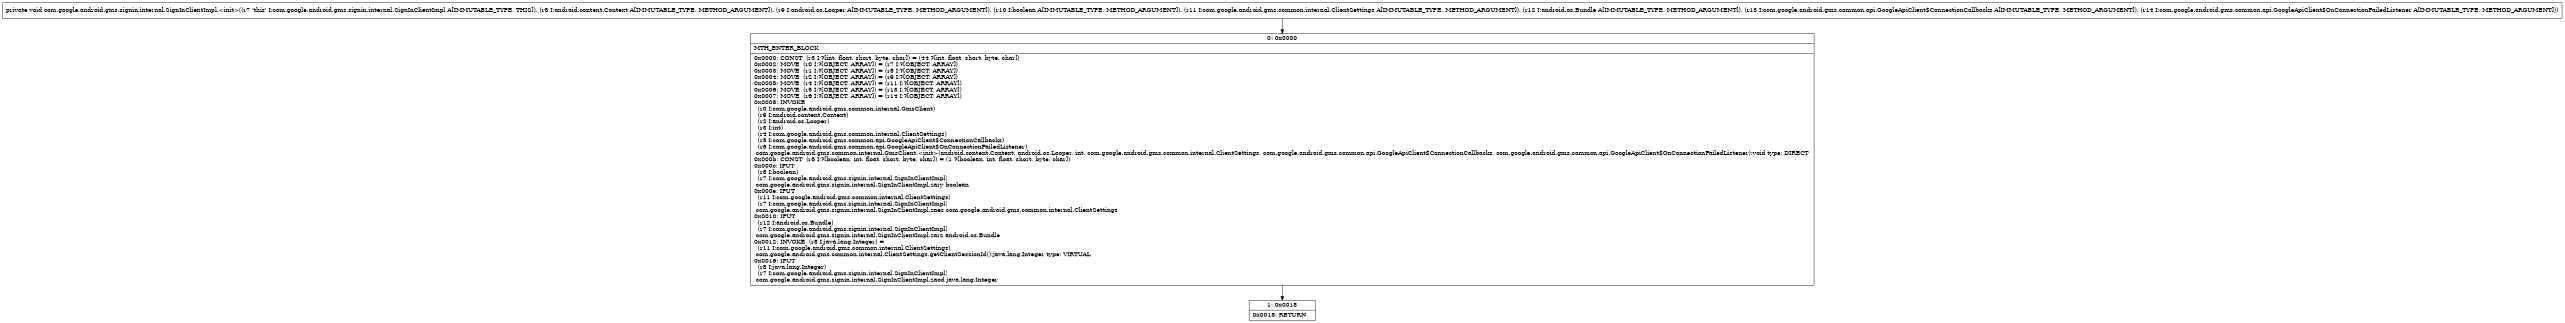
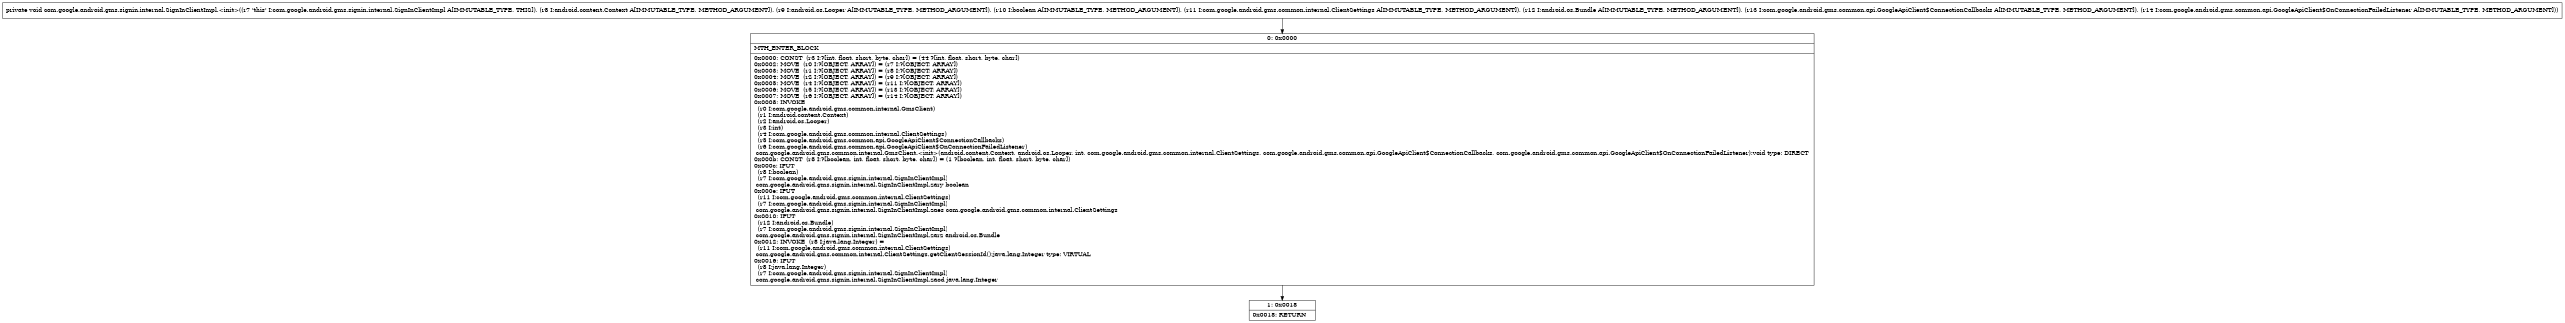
(801, 115) -> (801, 115)
